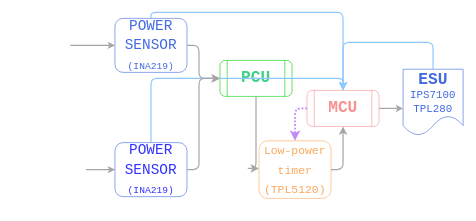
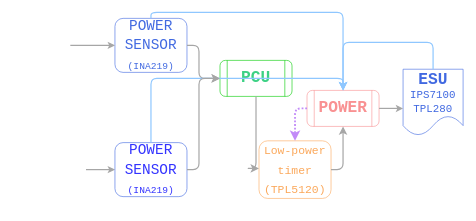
(343, 108) -> (343, 108)
